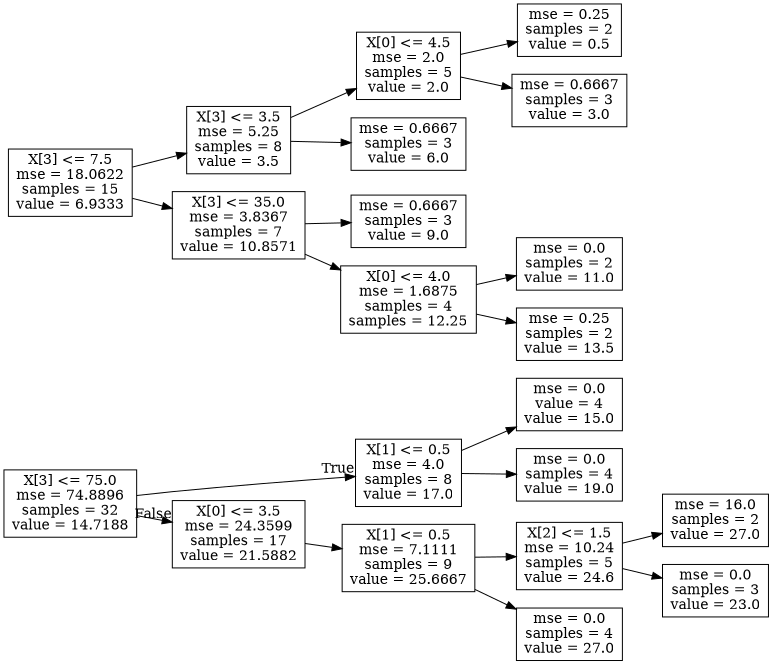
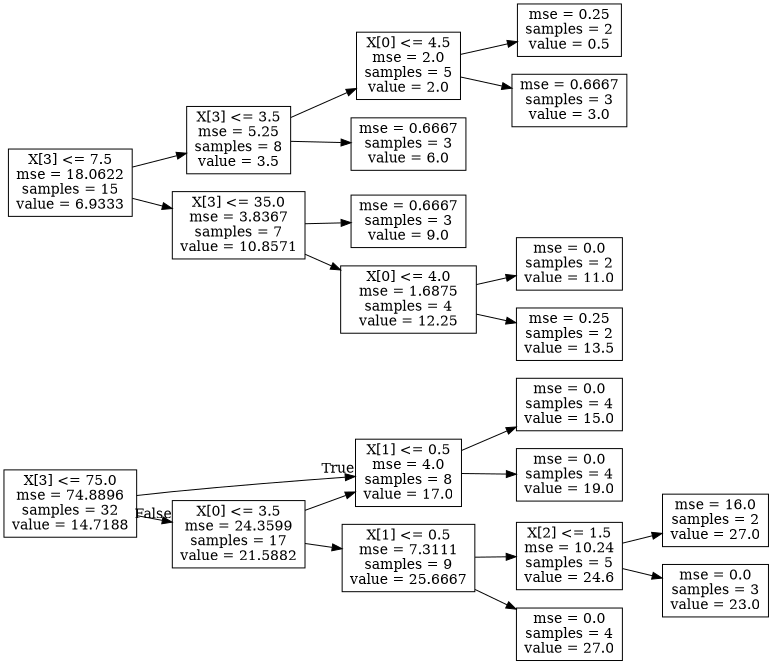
(408, 300) -> (408, 300)
(569, 405) -> (569, 405)
none -> (325, 503)
(408, 558) -> (408, 558)
